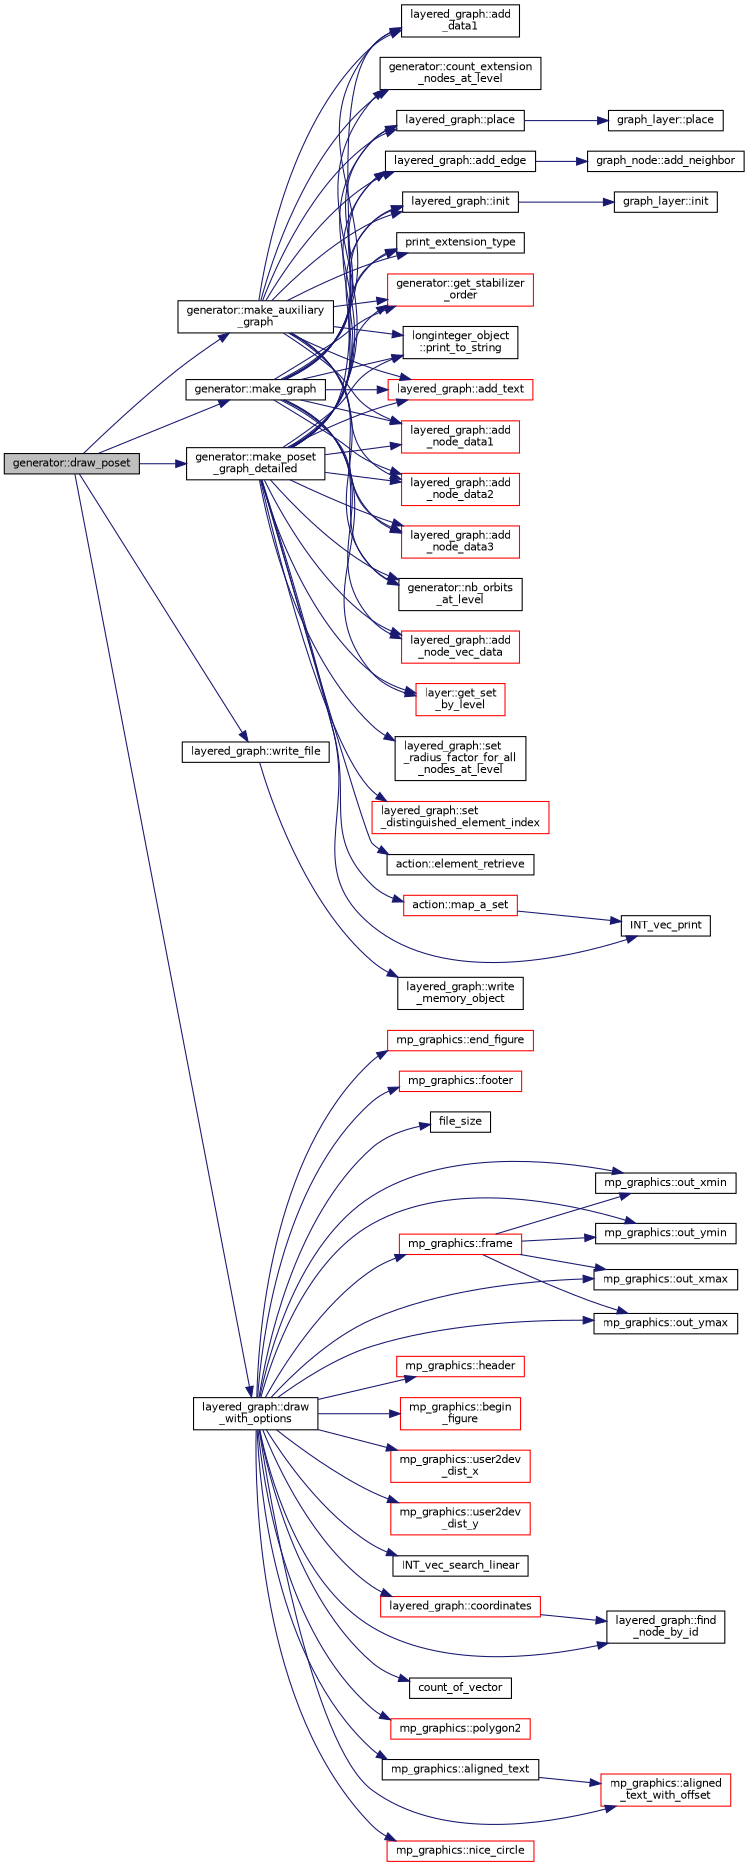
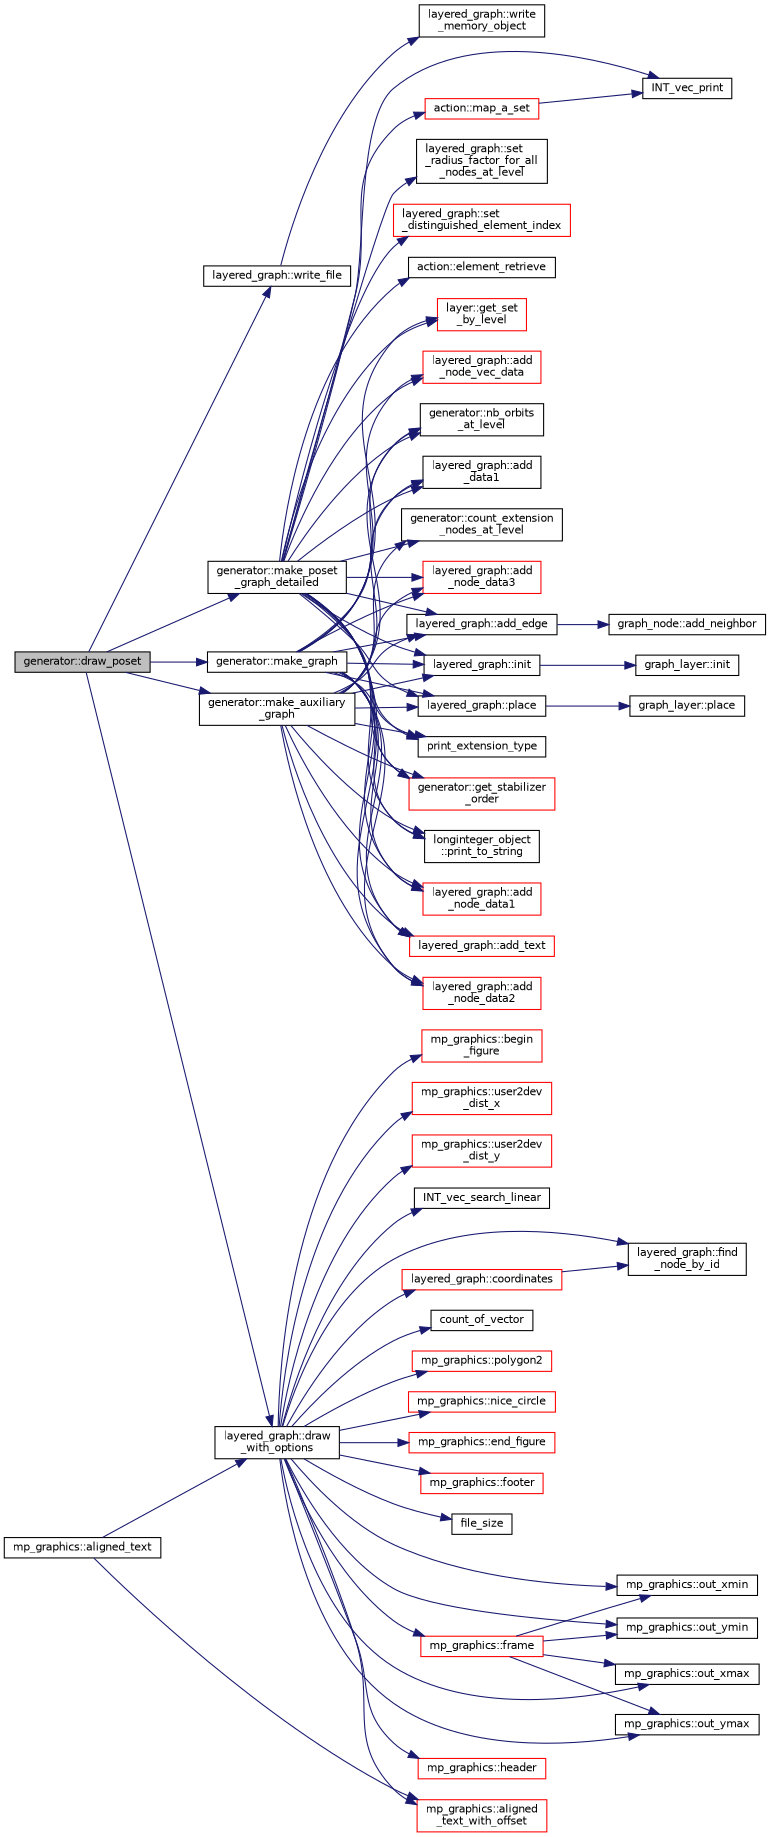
(284, 1596) -> (170, 1501)
